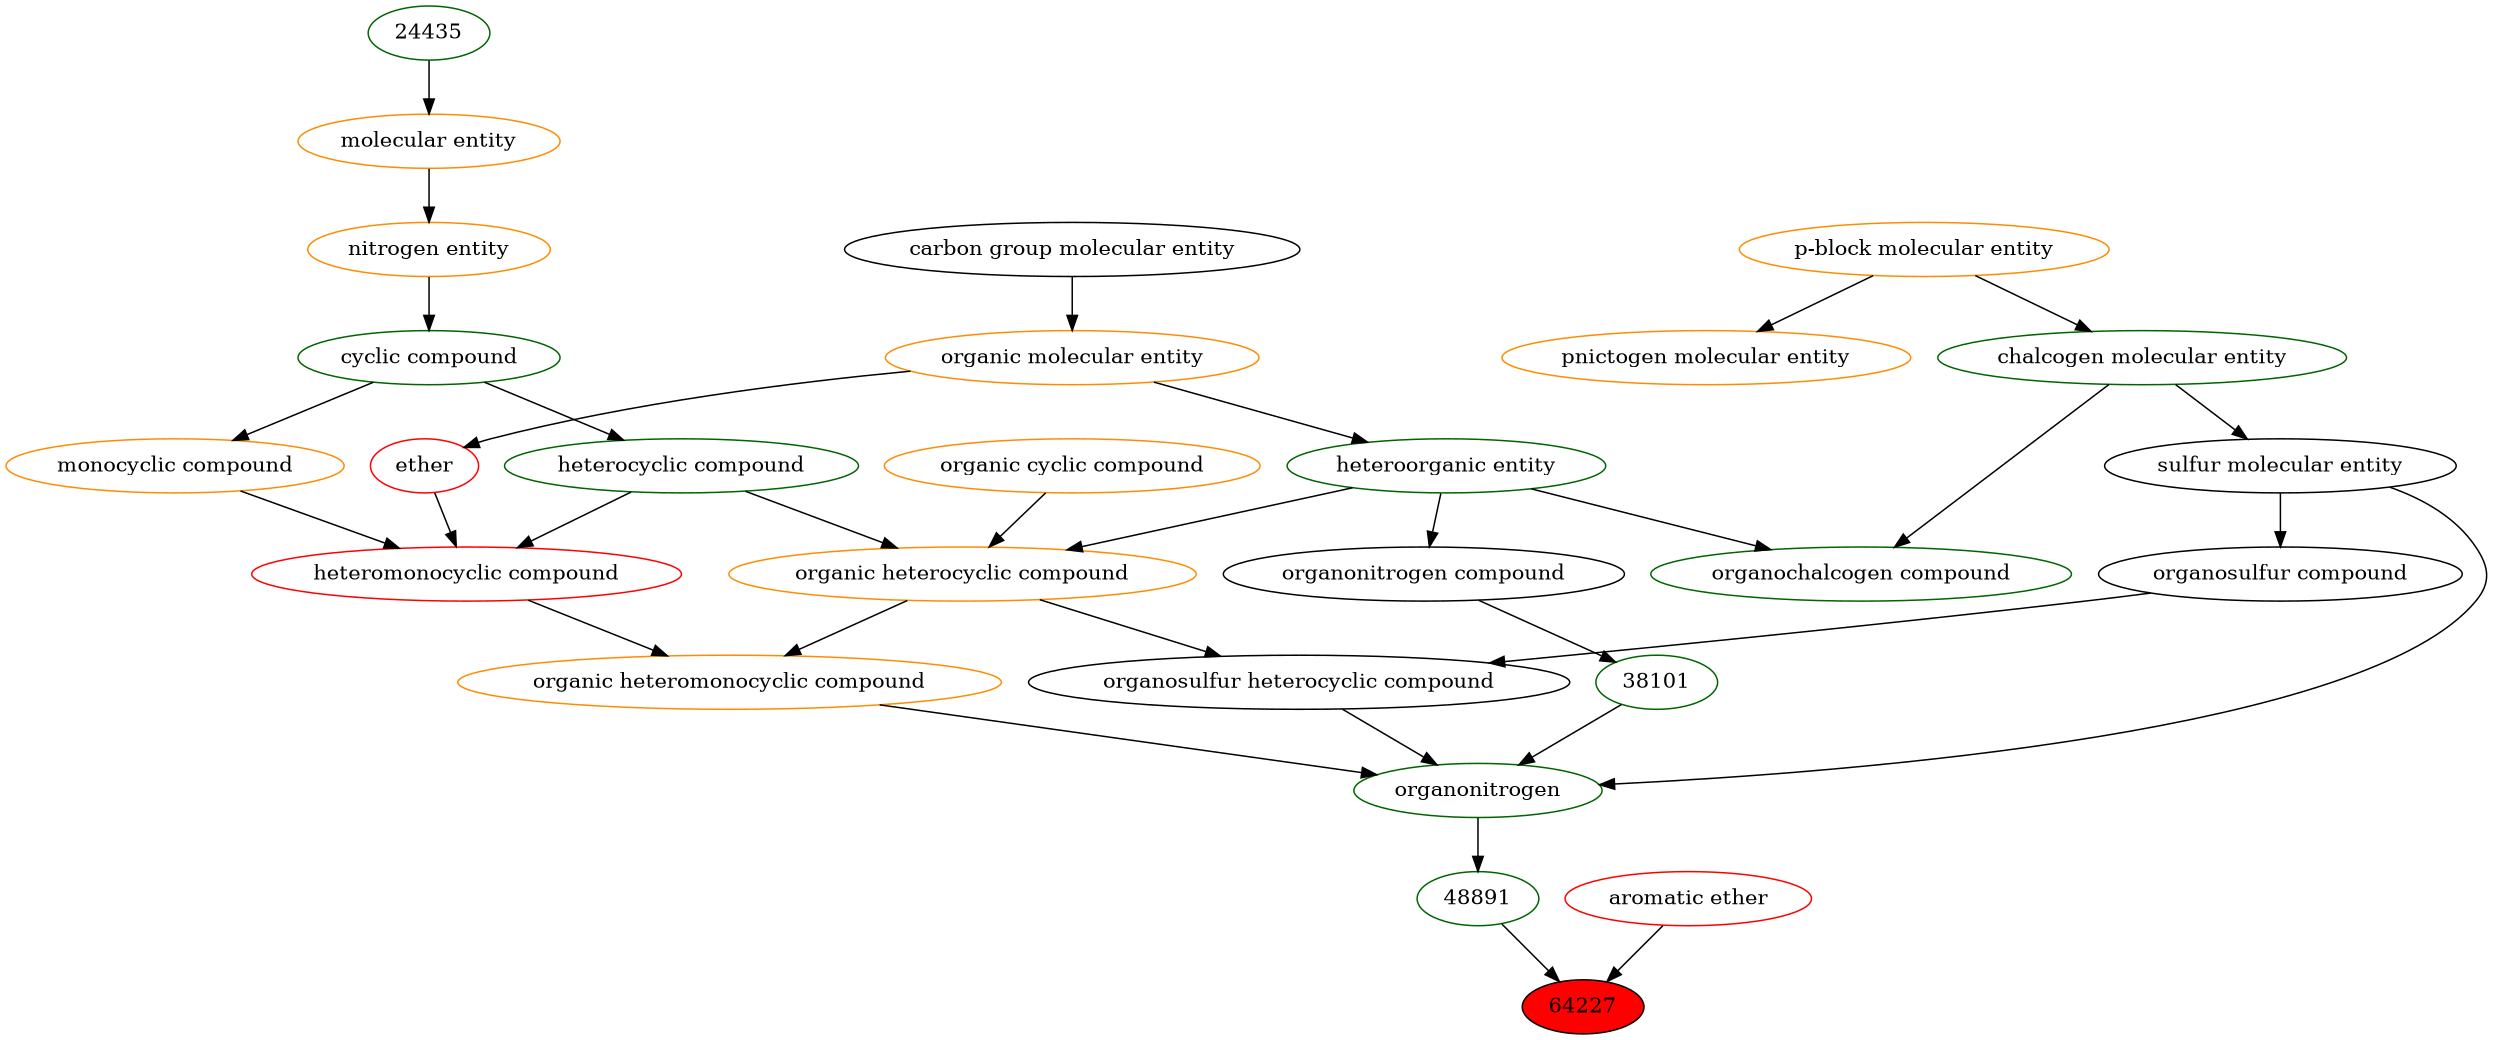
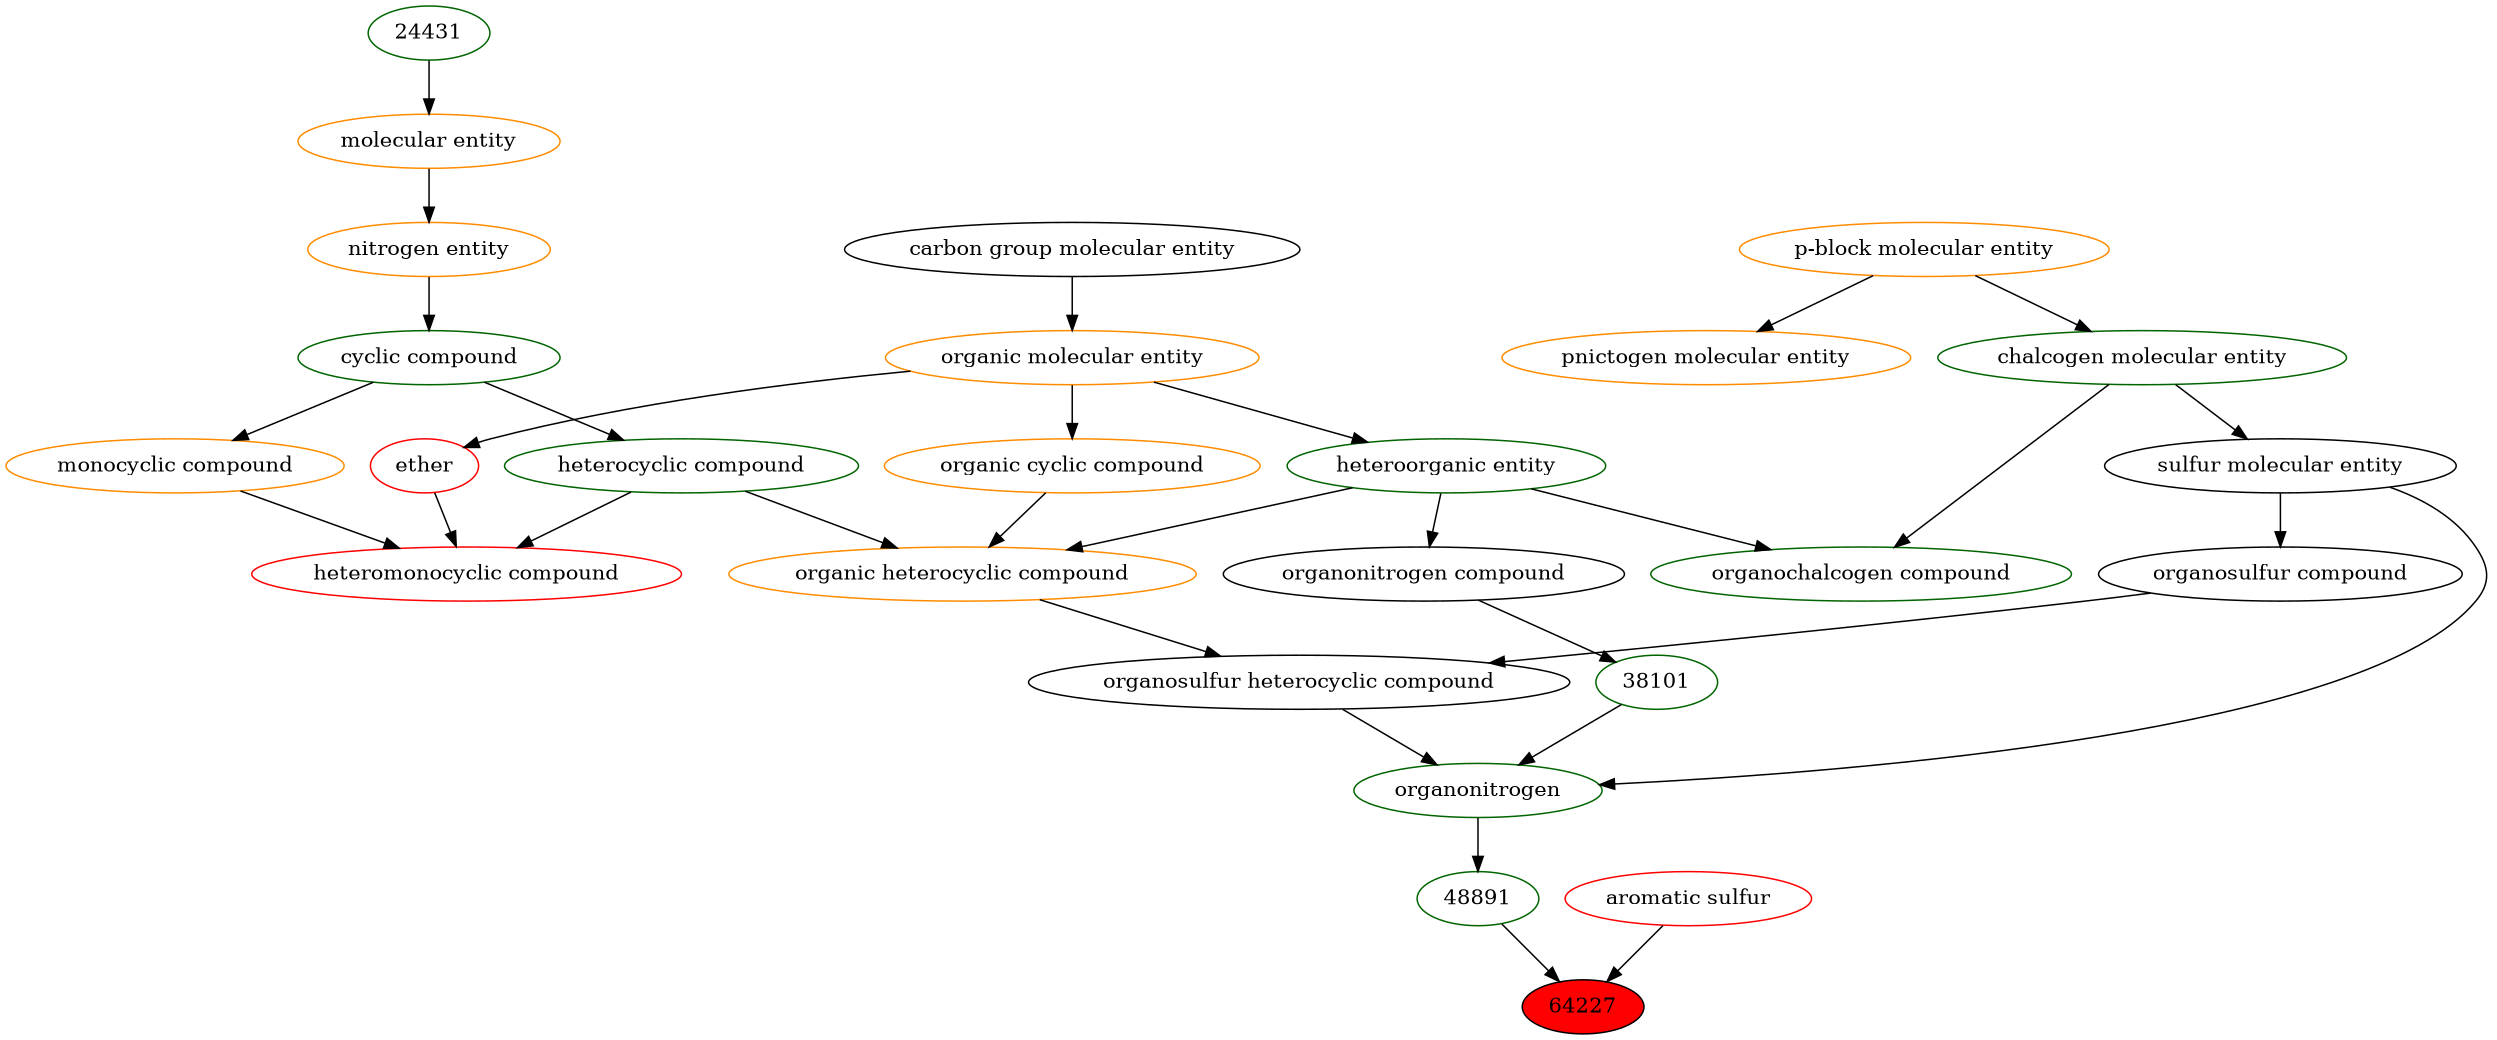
(429, 33) -> (429, 33)
none -> (1072, 404)
(730, 682) -> none
(1688, 899) -> (1688, 899)
